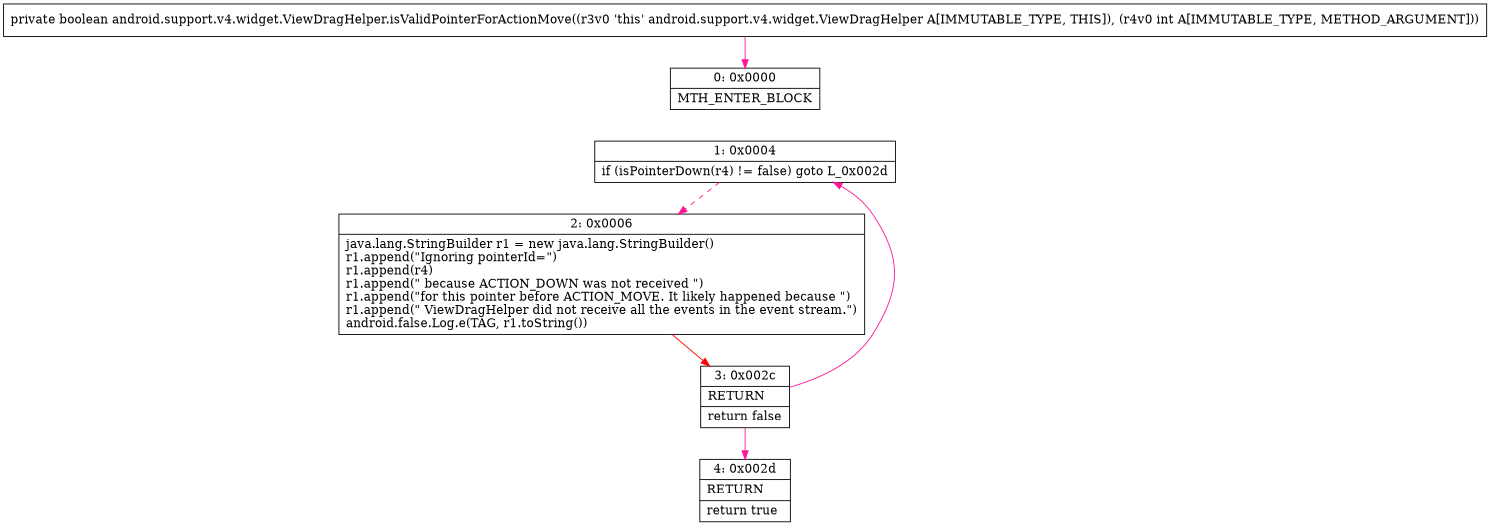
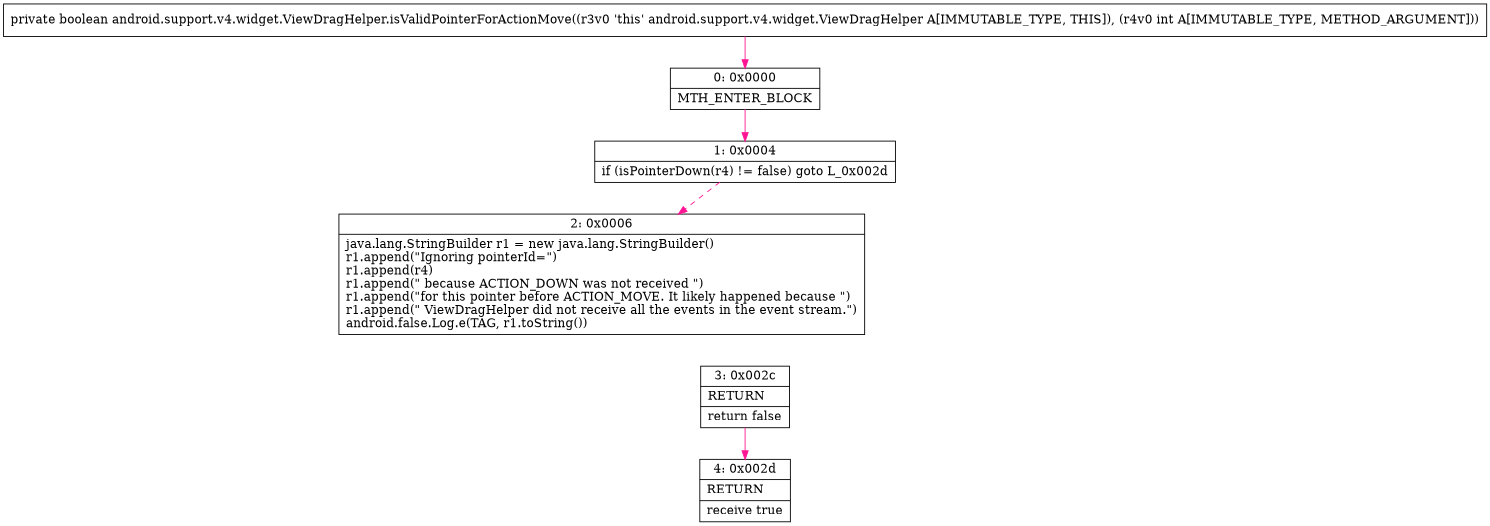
(889, 303) -> (745, 121)
(687, 347) -> none
(742, 511) -> (745, 511)
